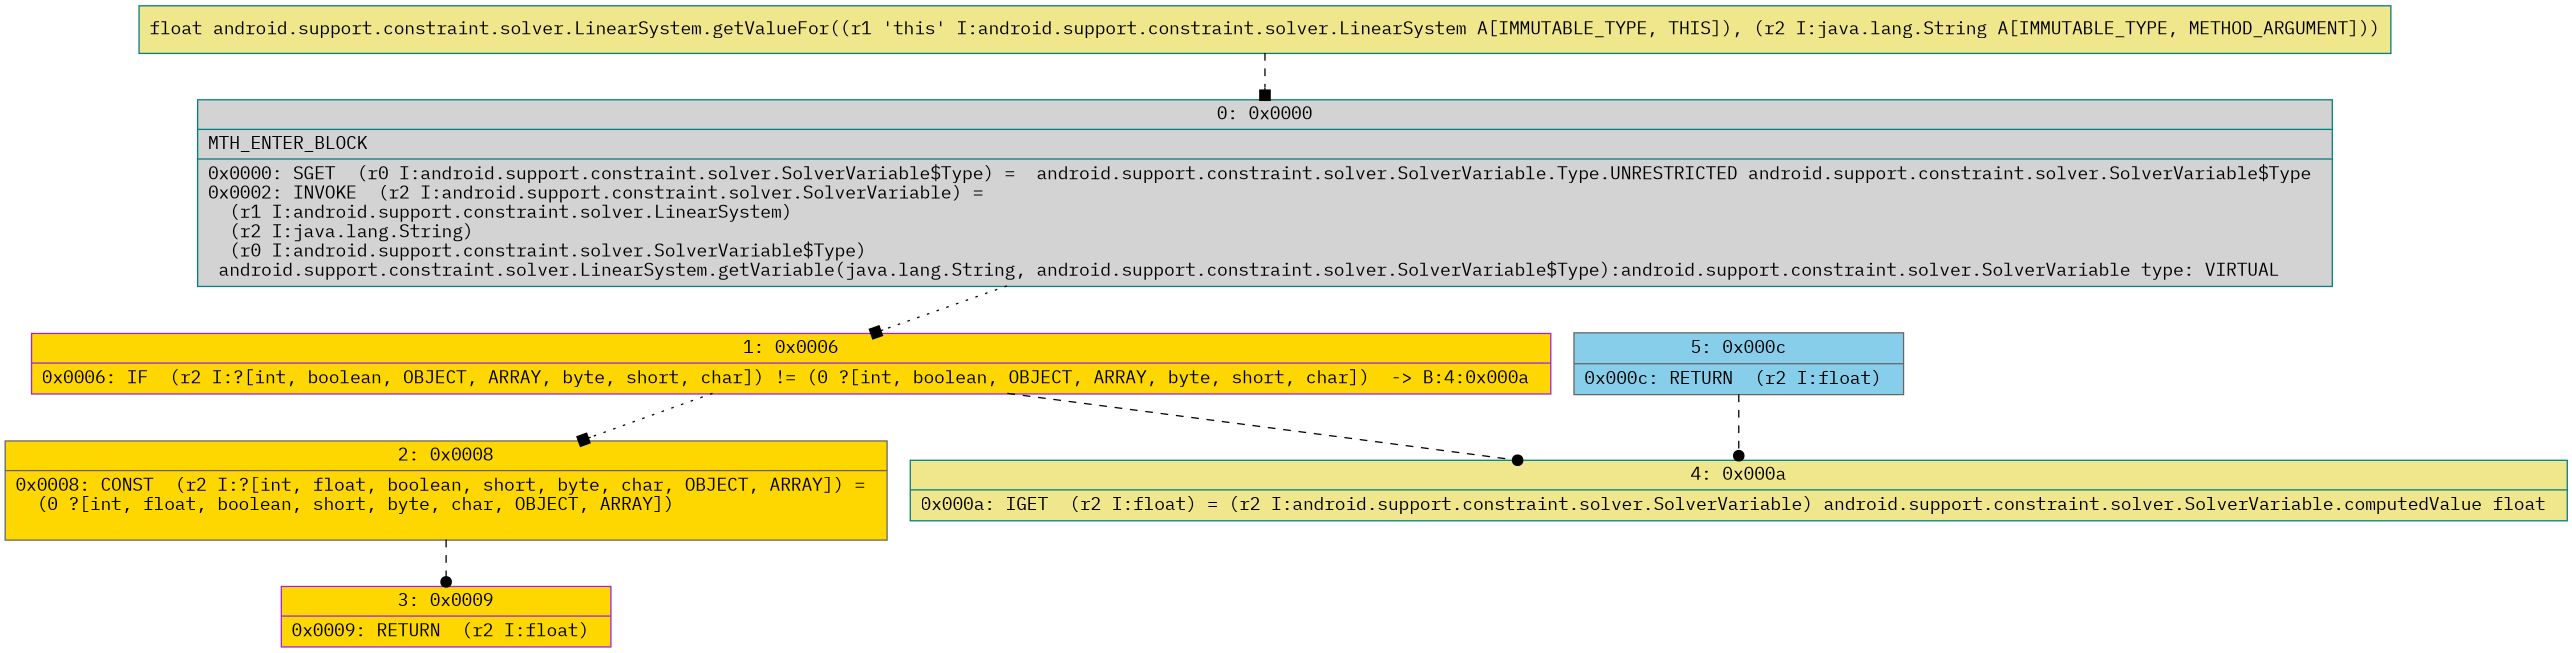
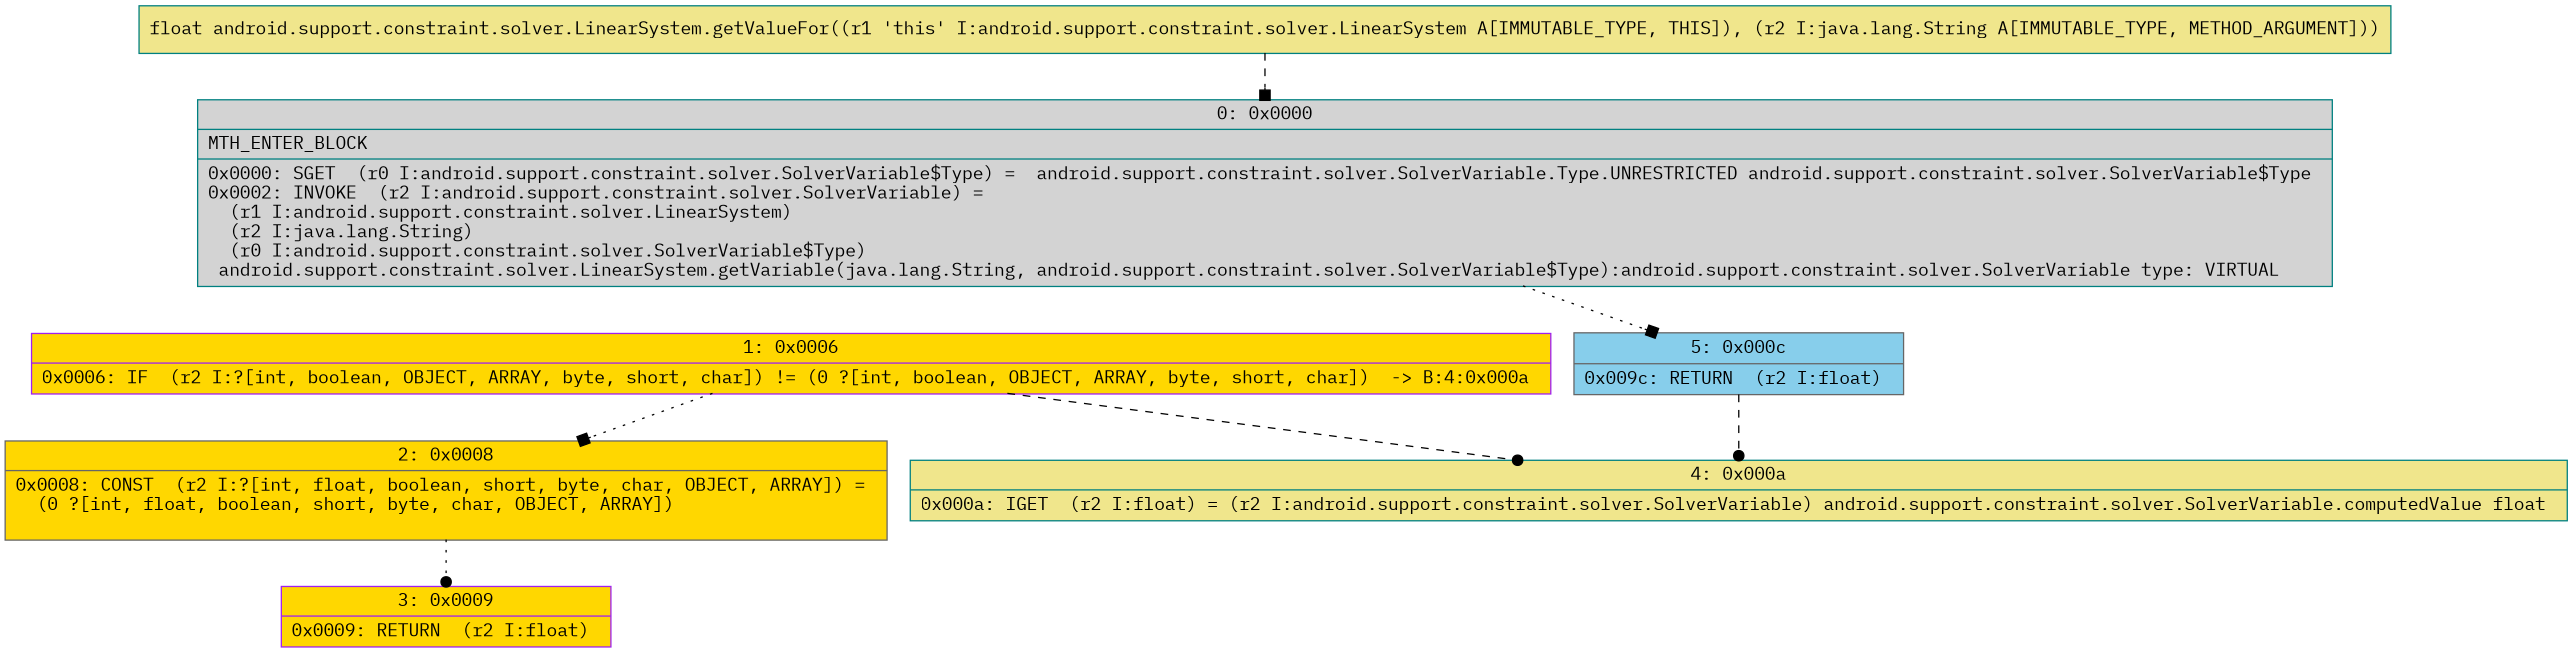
(945, 308) -> (1584, 307)
(1739, 379) -> (1739, 379)
(446, 558) -> (446, 558)
